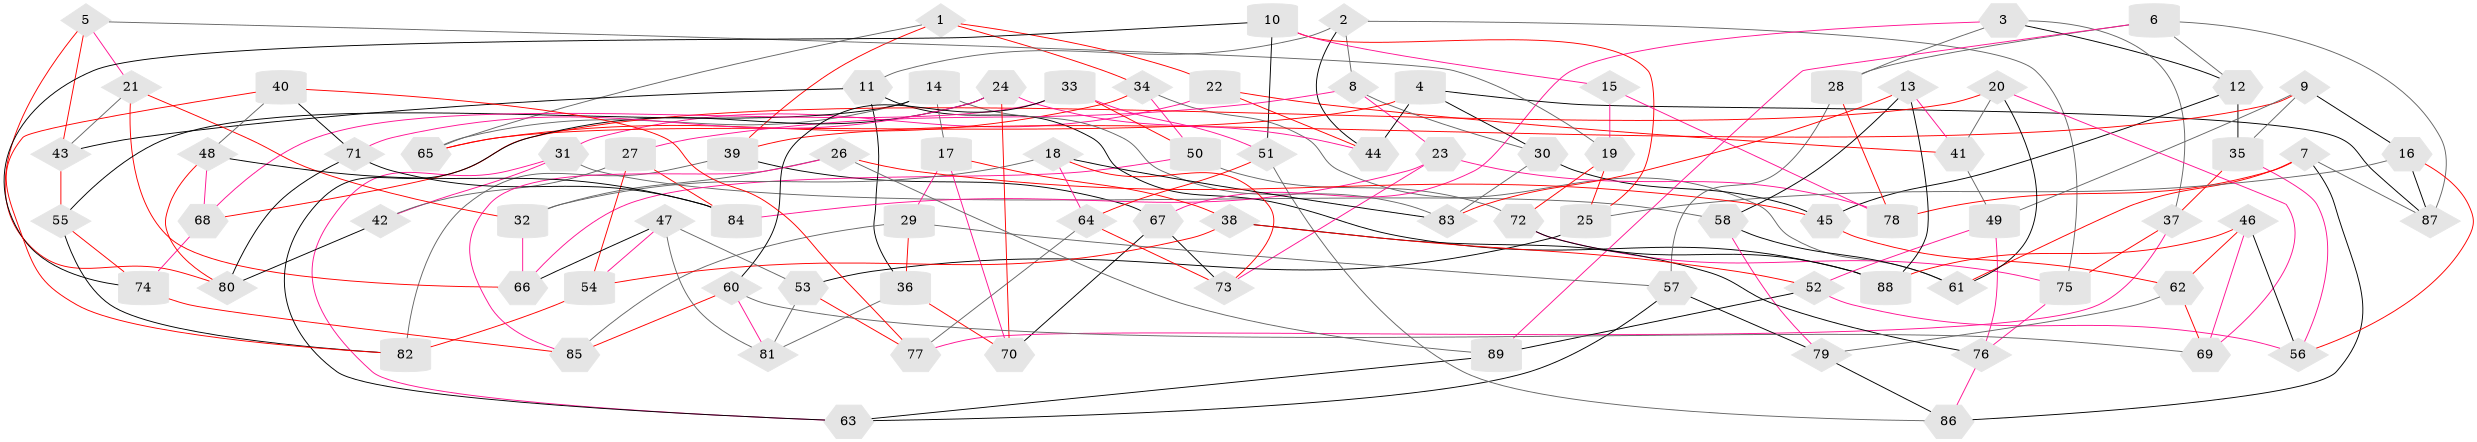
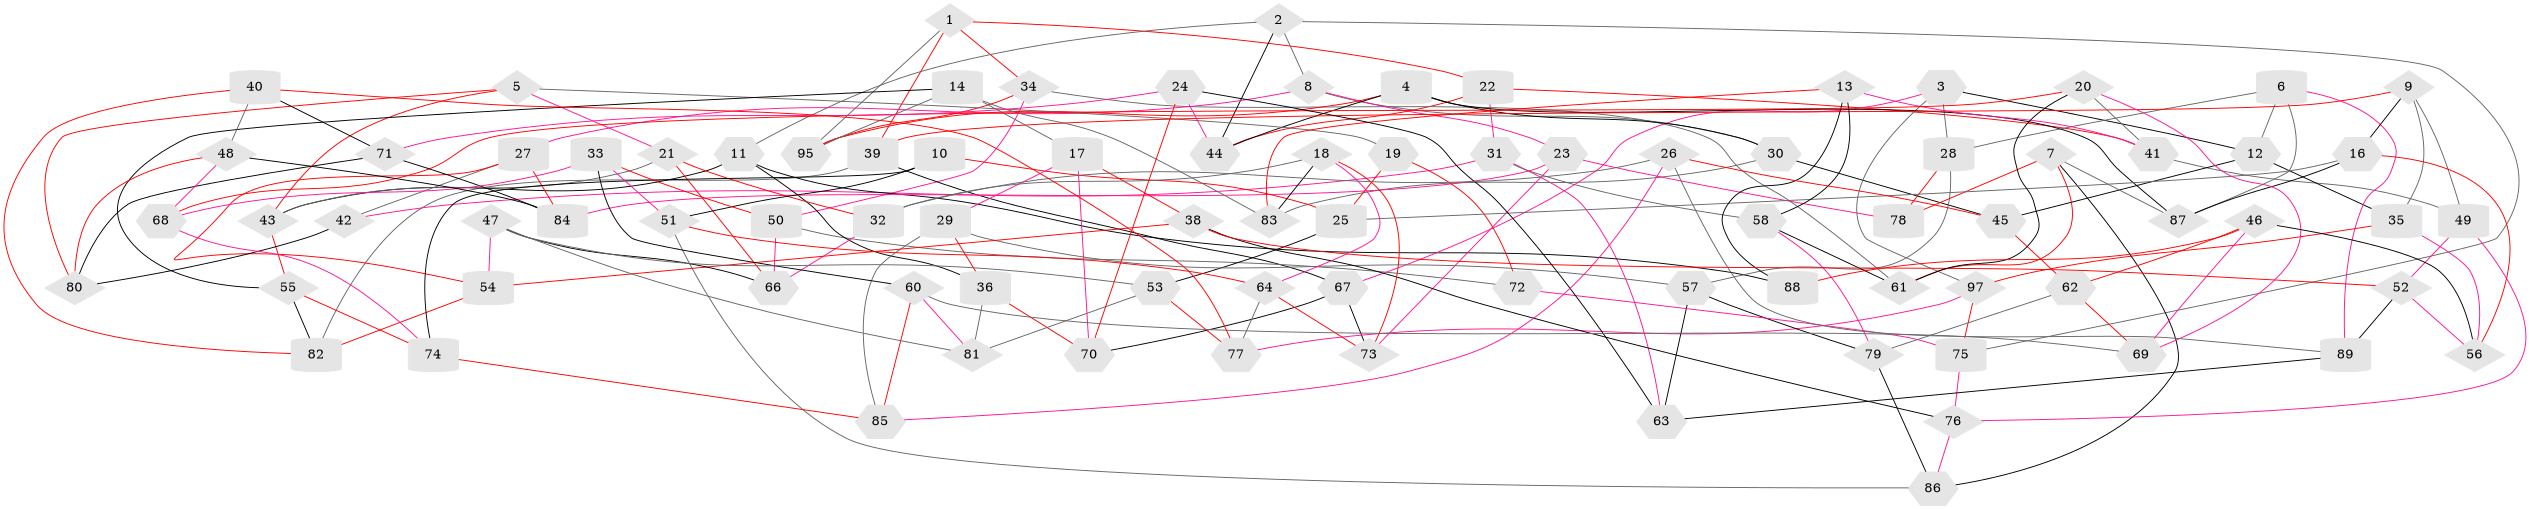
(1610, 87) -> none
(426, 154) -> (806, 154)
(2172, 221) -> (1976, 288)
(1698, 255) -> none
